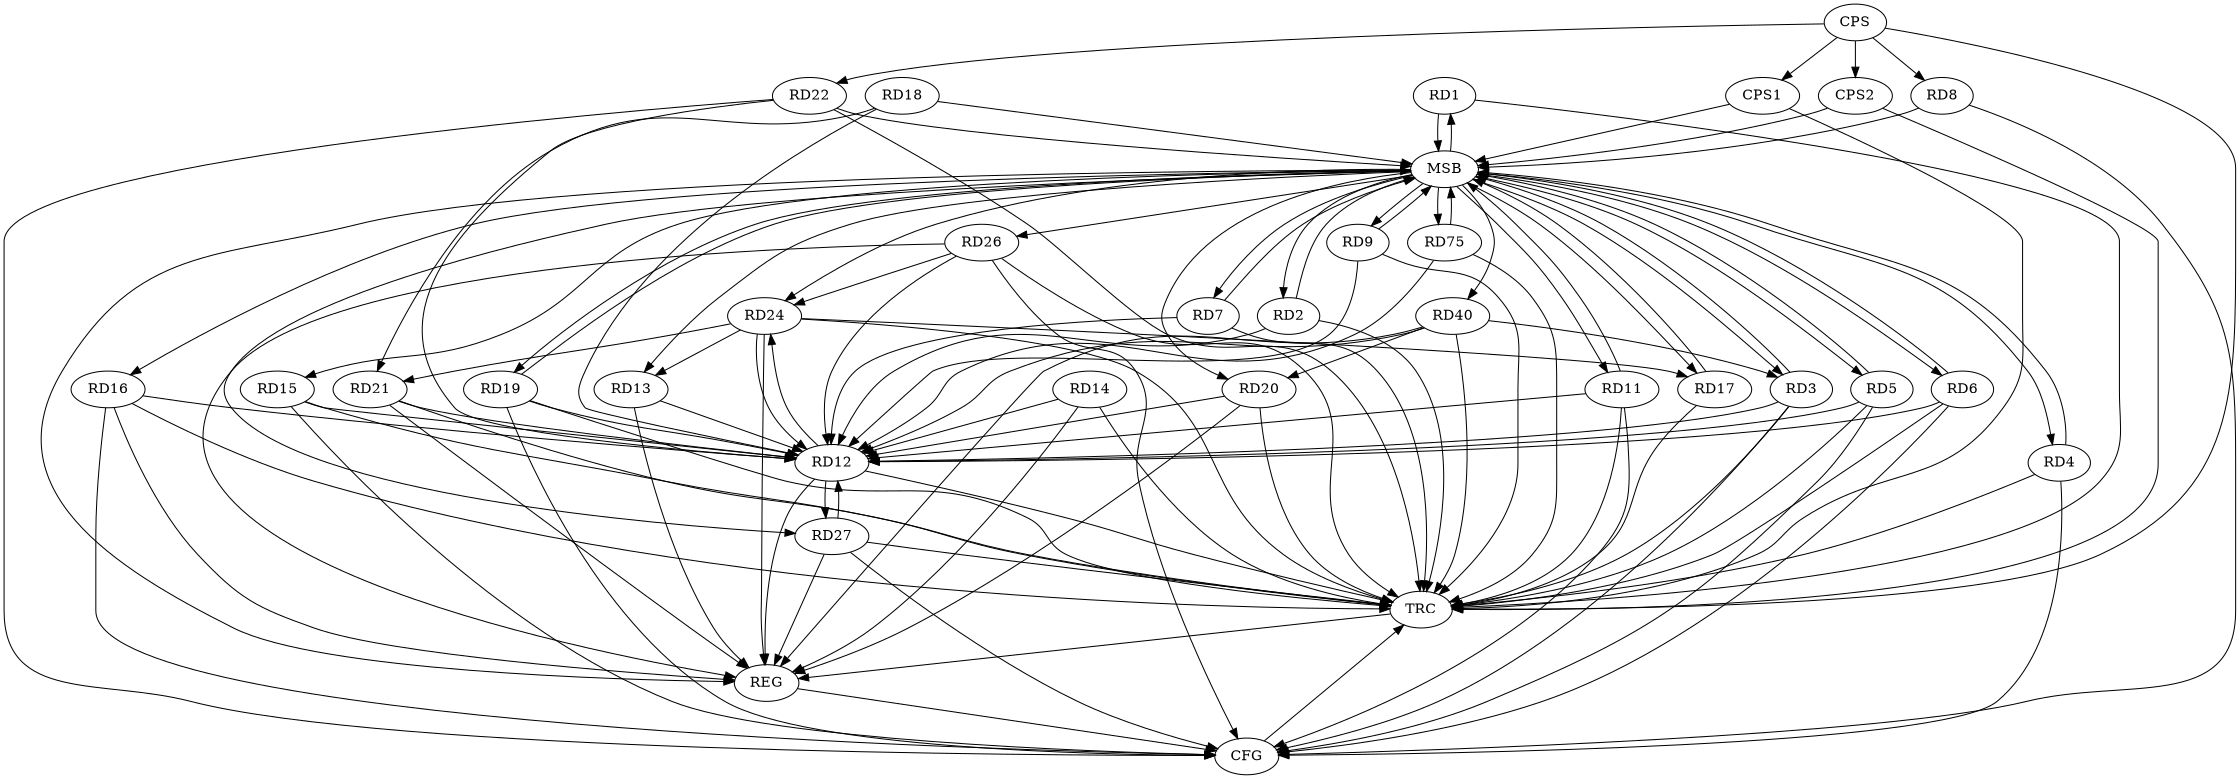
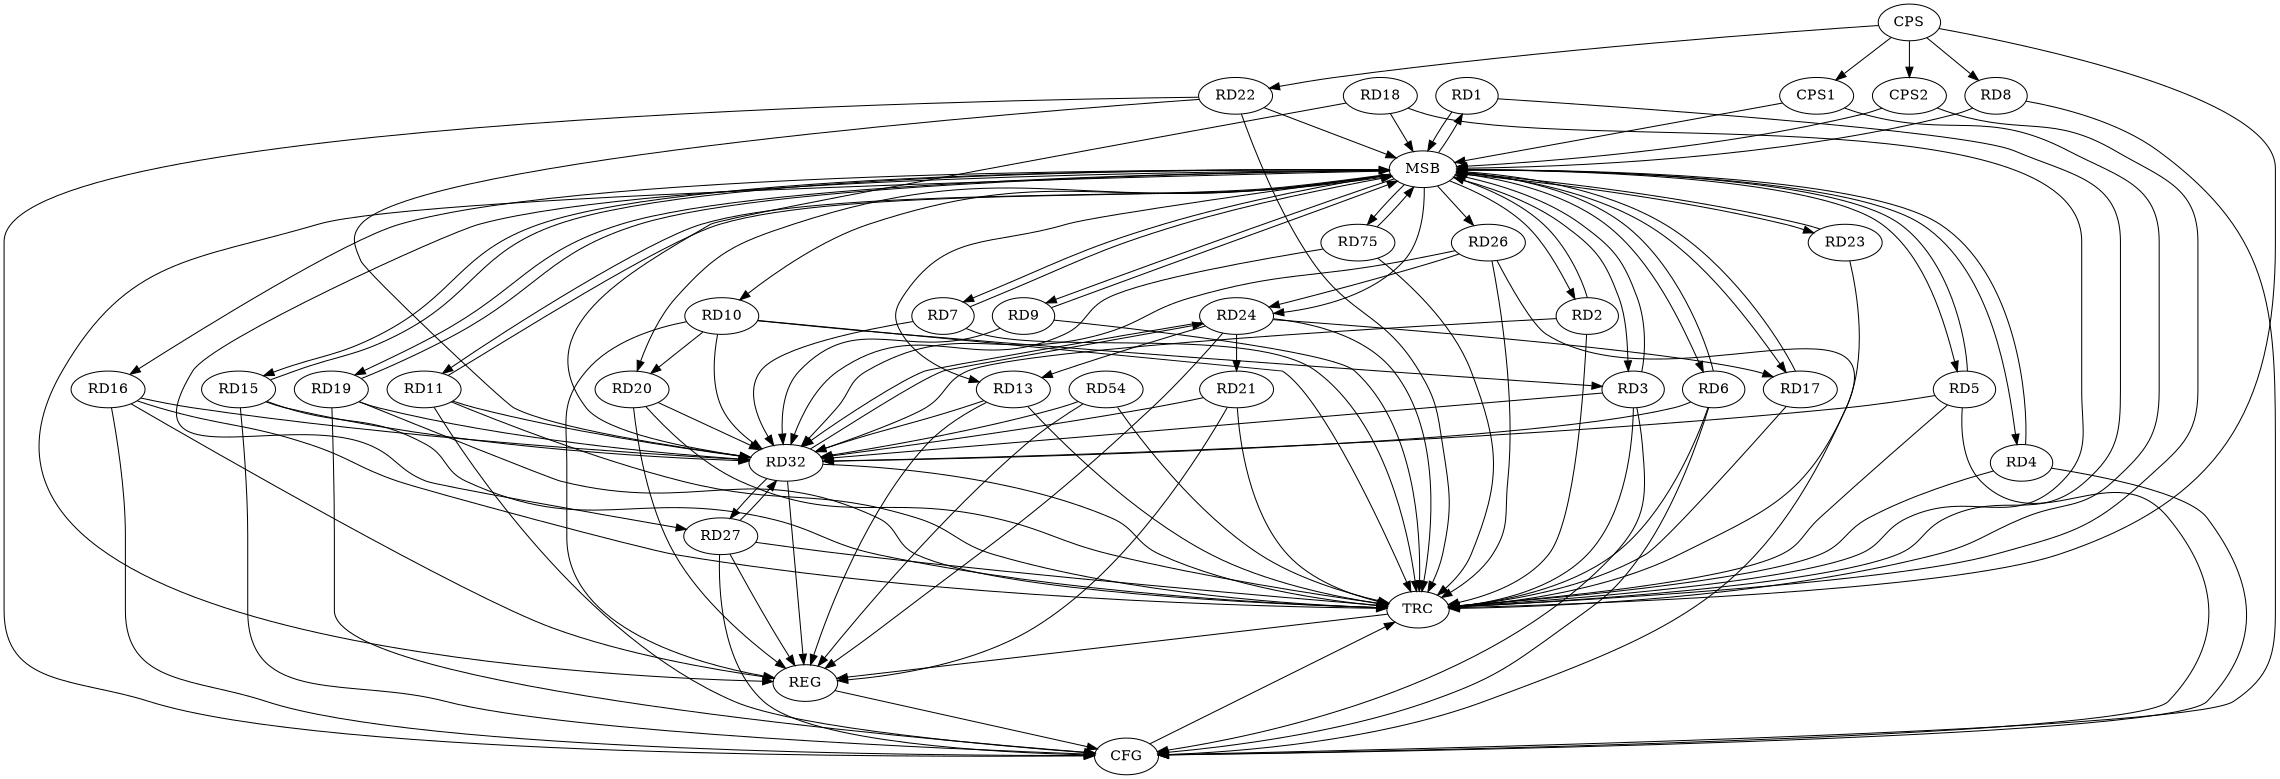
(695, 119) -> (2082, 322)
none -> (546, 229)
none -> (1845, 243)
(1453, 316) -> (722, 316)
(319, 321) -> none
(1090, 389) -> (1106, 389)
(832, 463) -> (786, 463)
none -> (1184, 539)
